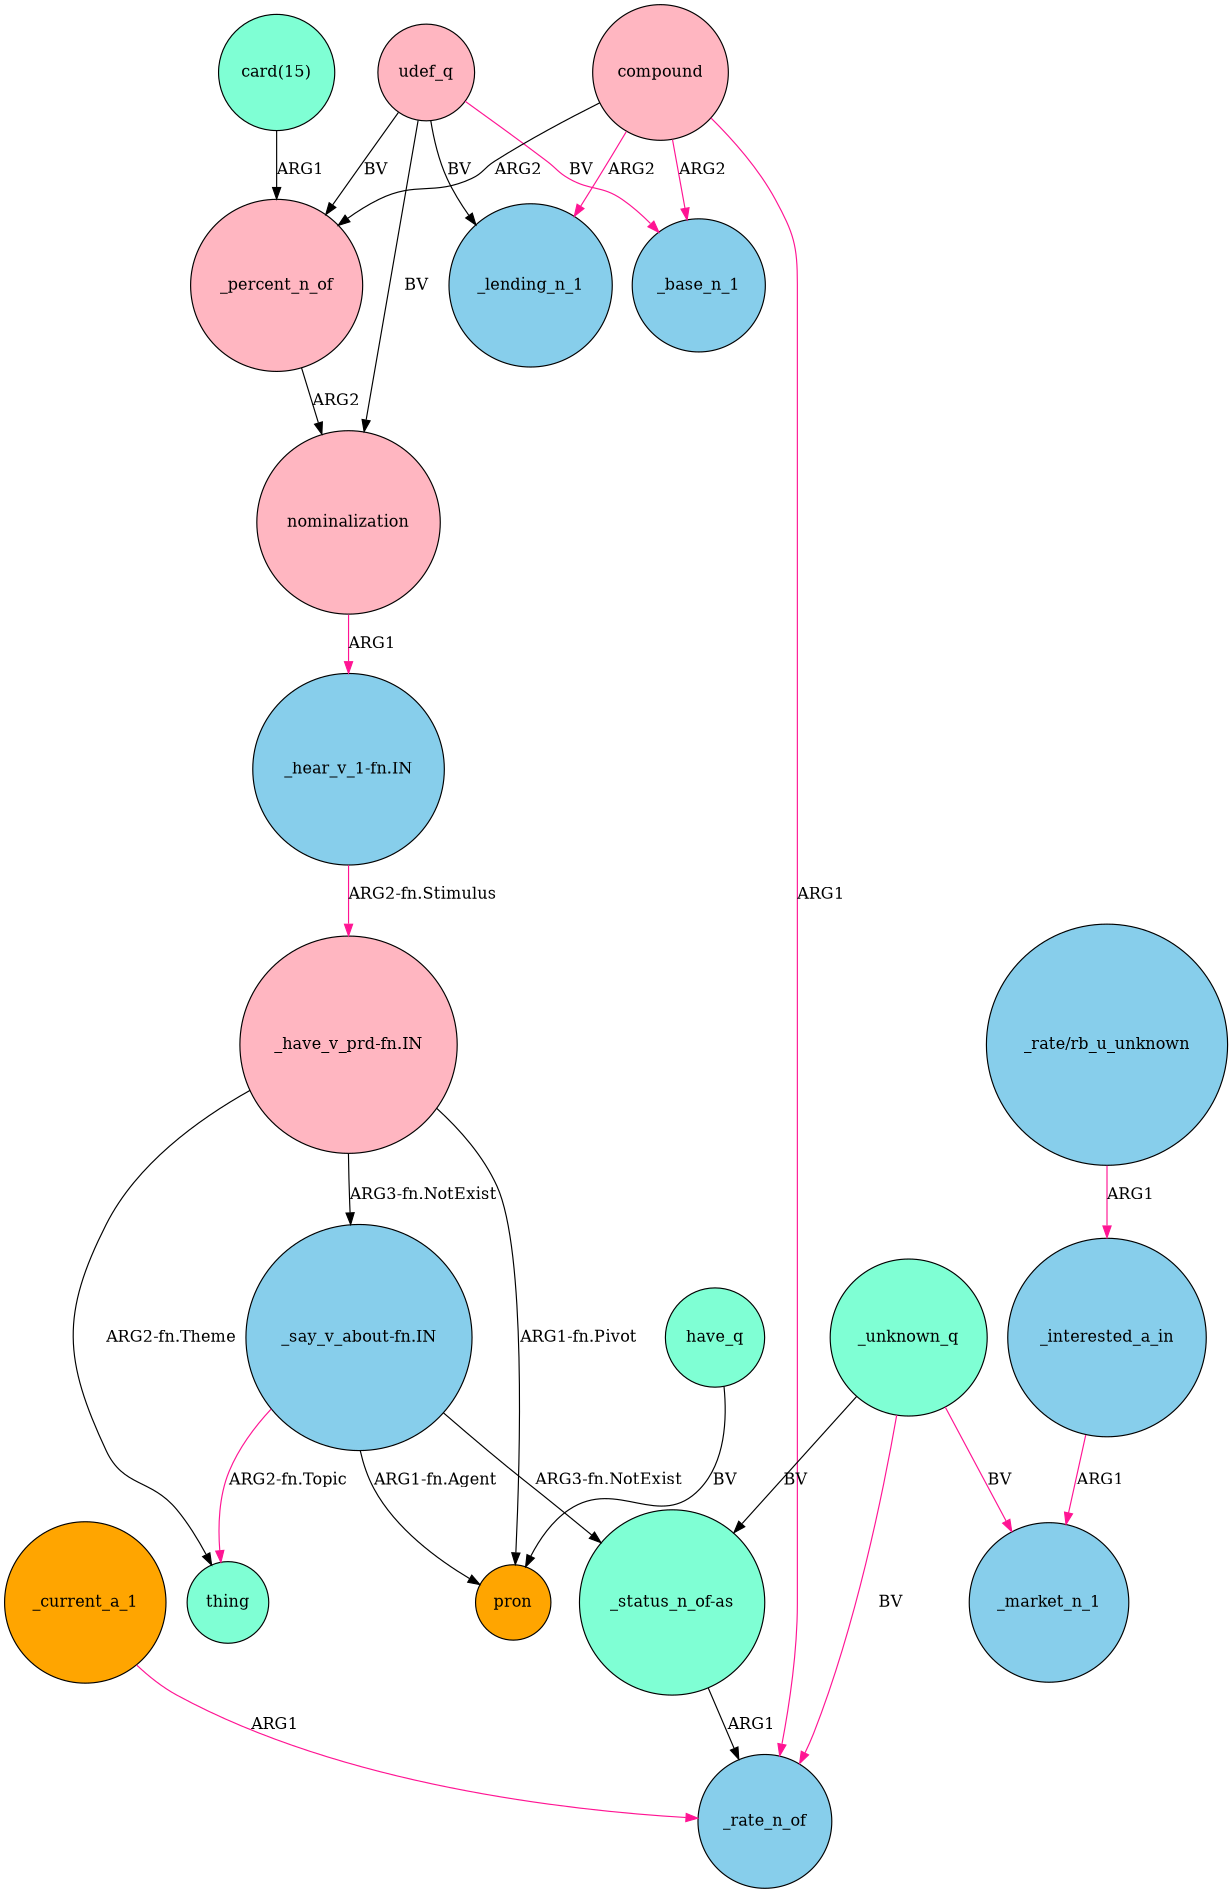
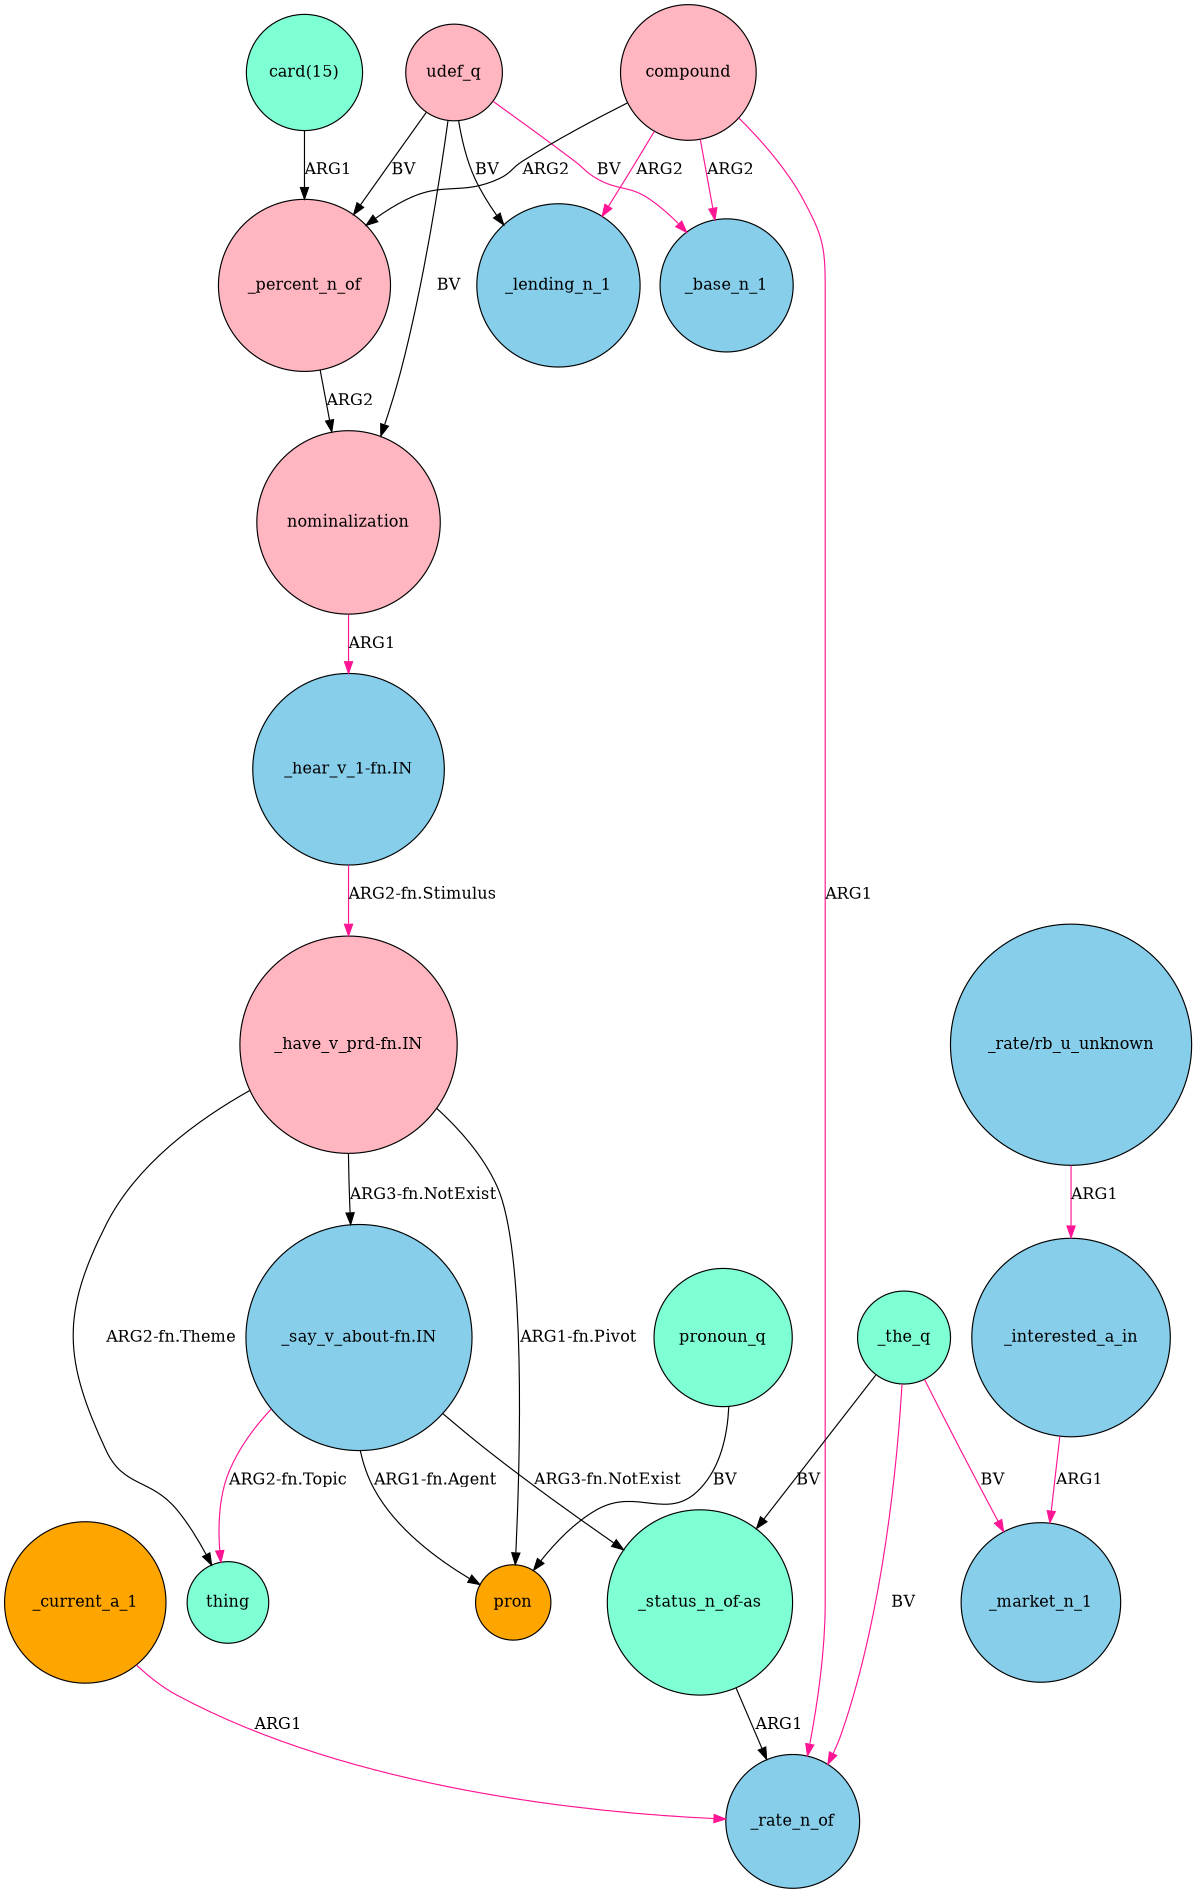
(715, 1338) -> (723, 1338)
(909, 1338) -> (904, 1338)
